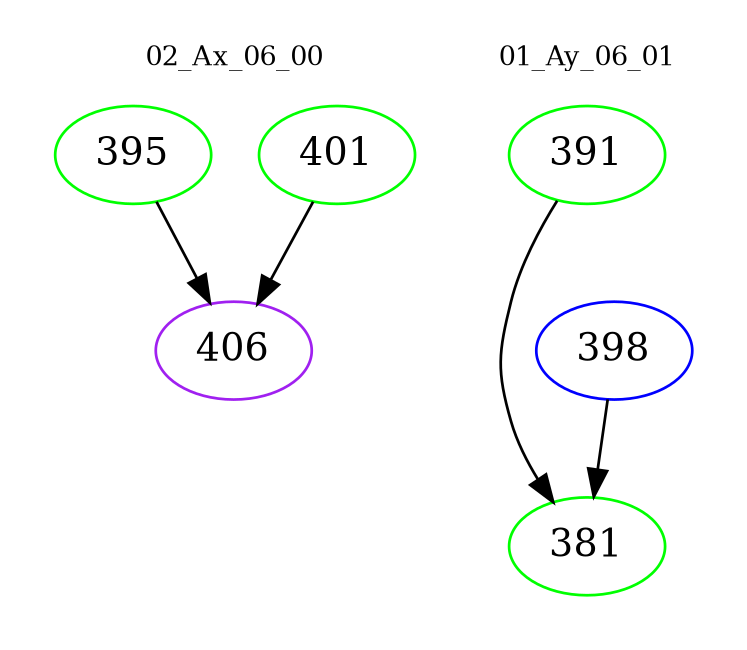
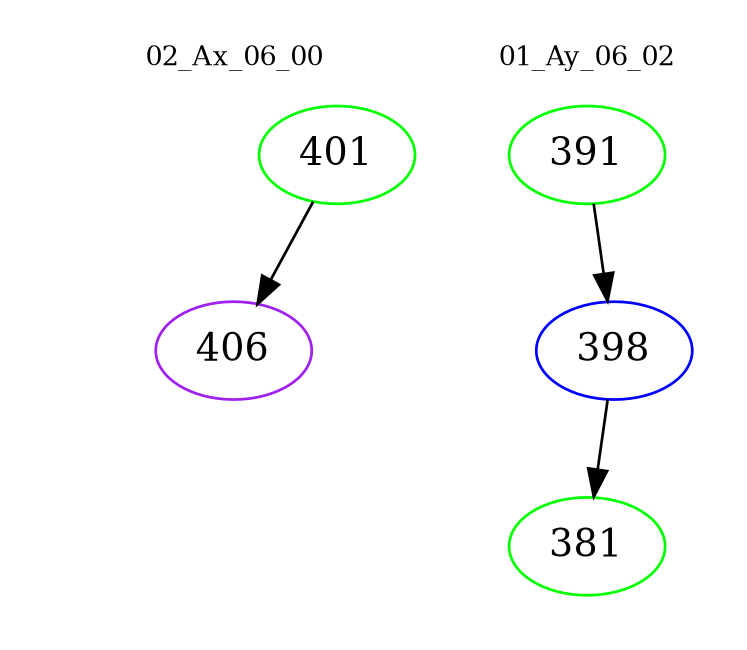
(587, 58) -> (587, 58)
(133, 155) -> none
(503, 338) -> (599, 239)
